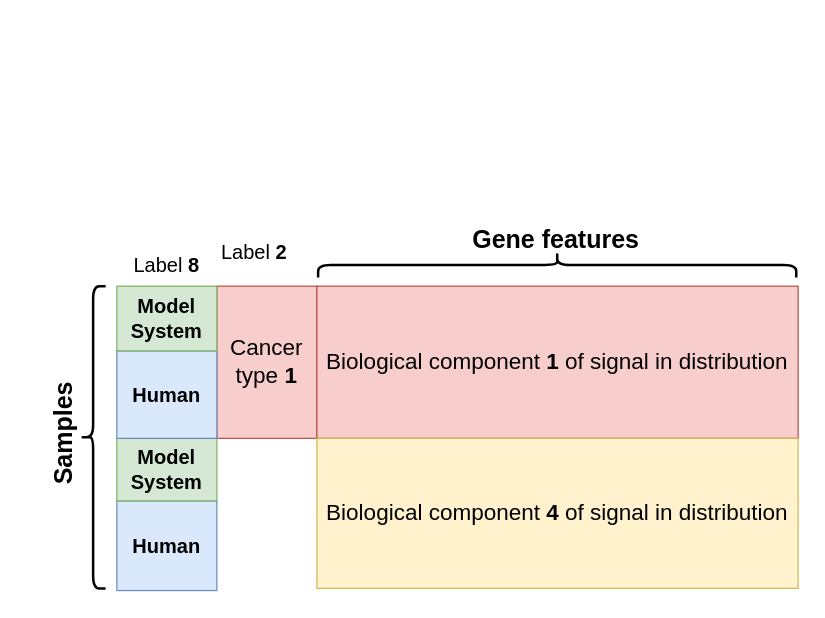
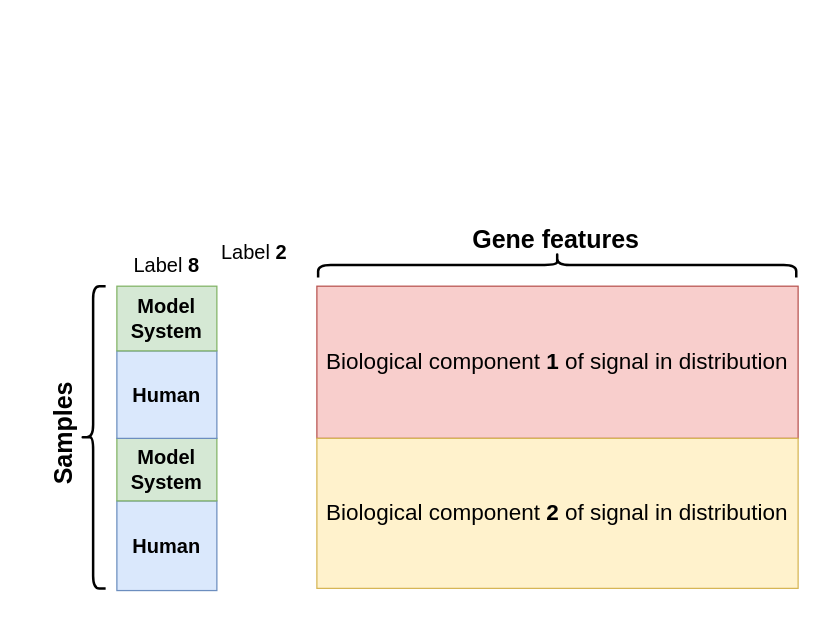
(267, 362) -> none
(558, 513) -> (558, 513)
